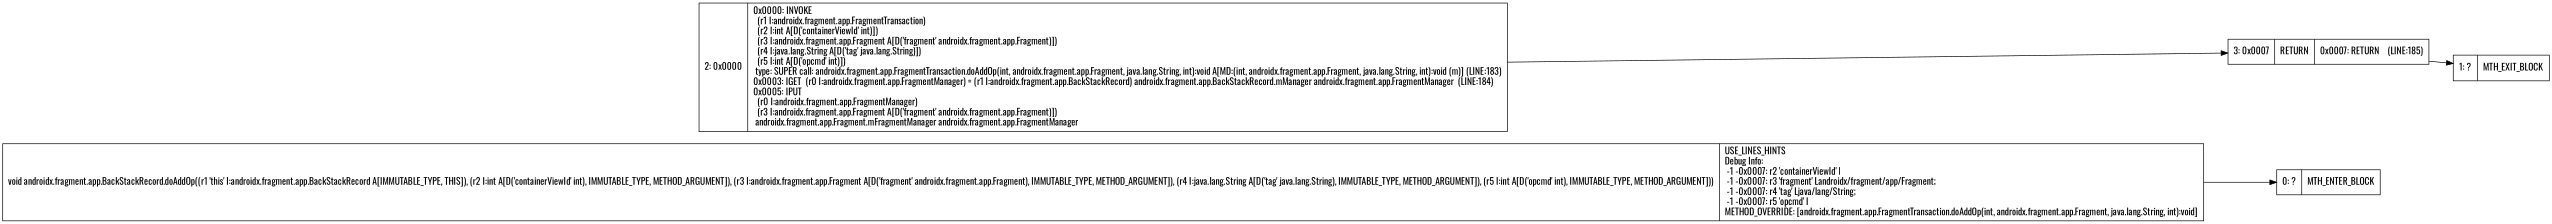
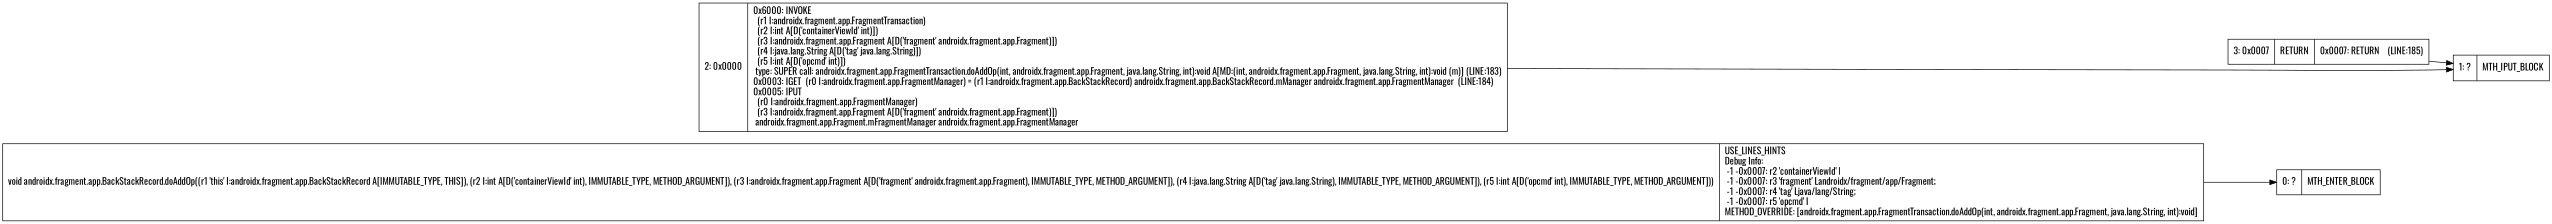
(785, 11) -> (785, 11)
(1864, 58) -> (1977, 70)
(2513, 68) -> (2513, 68)
